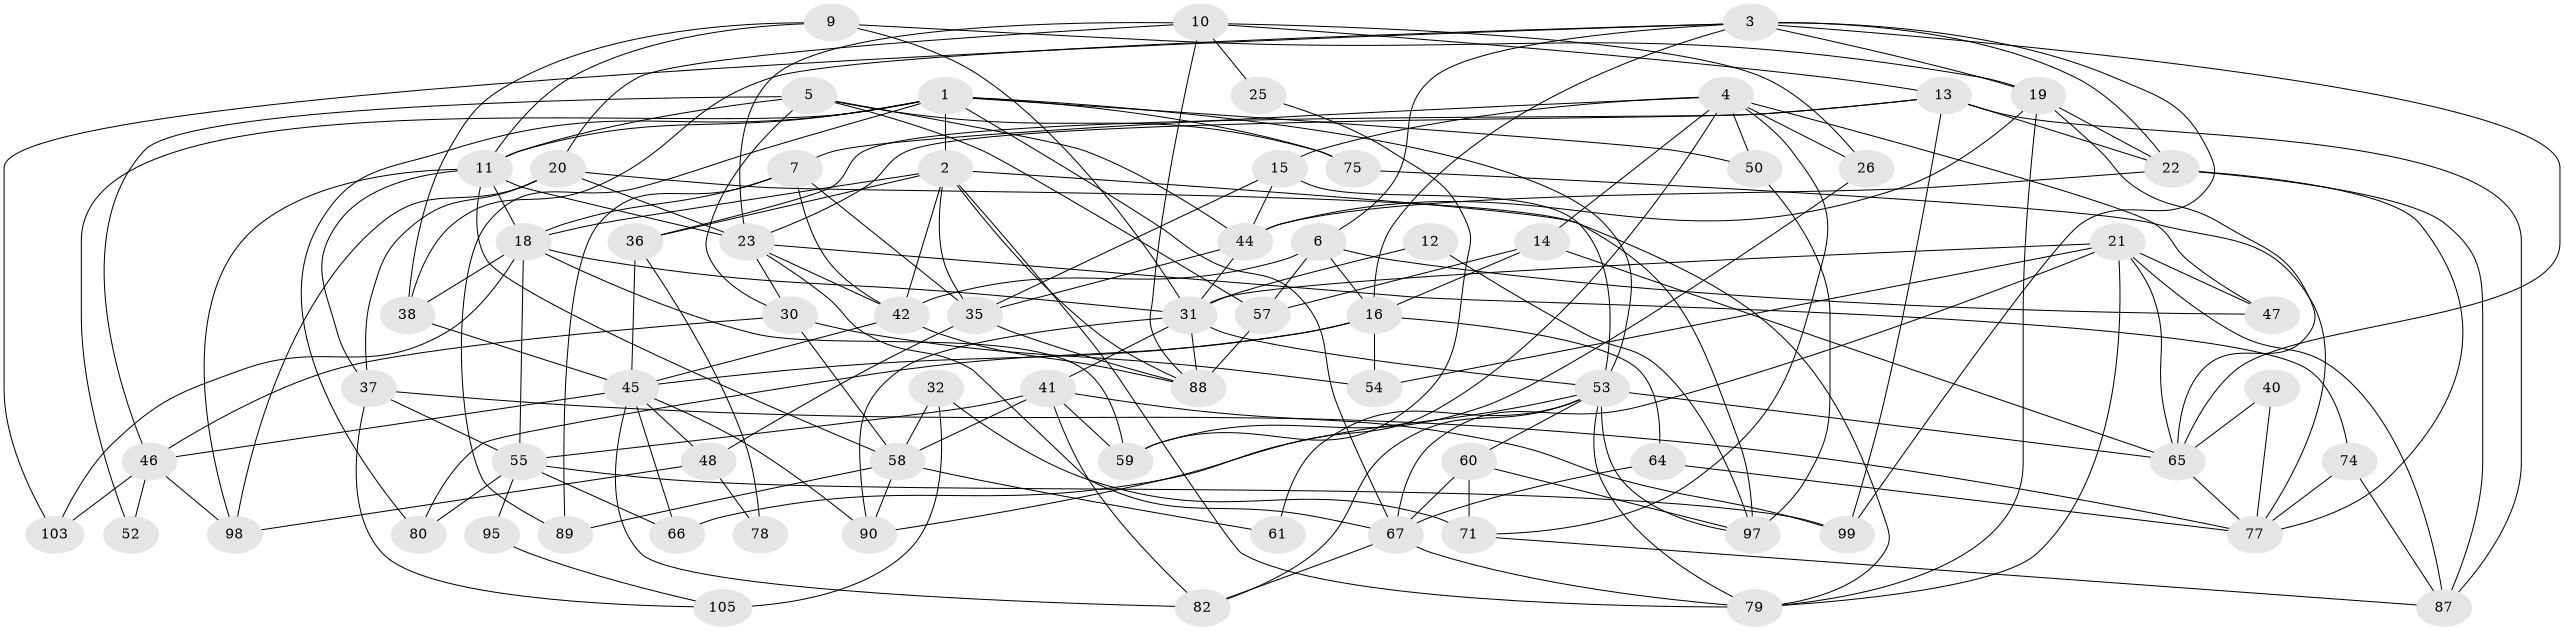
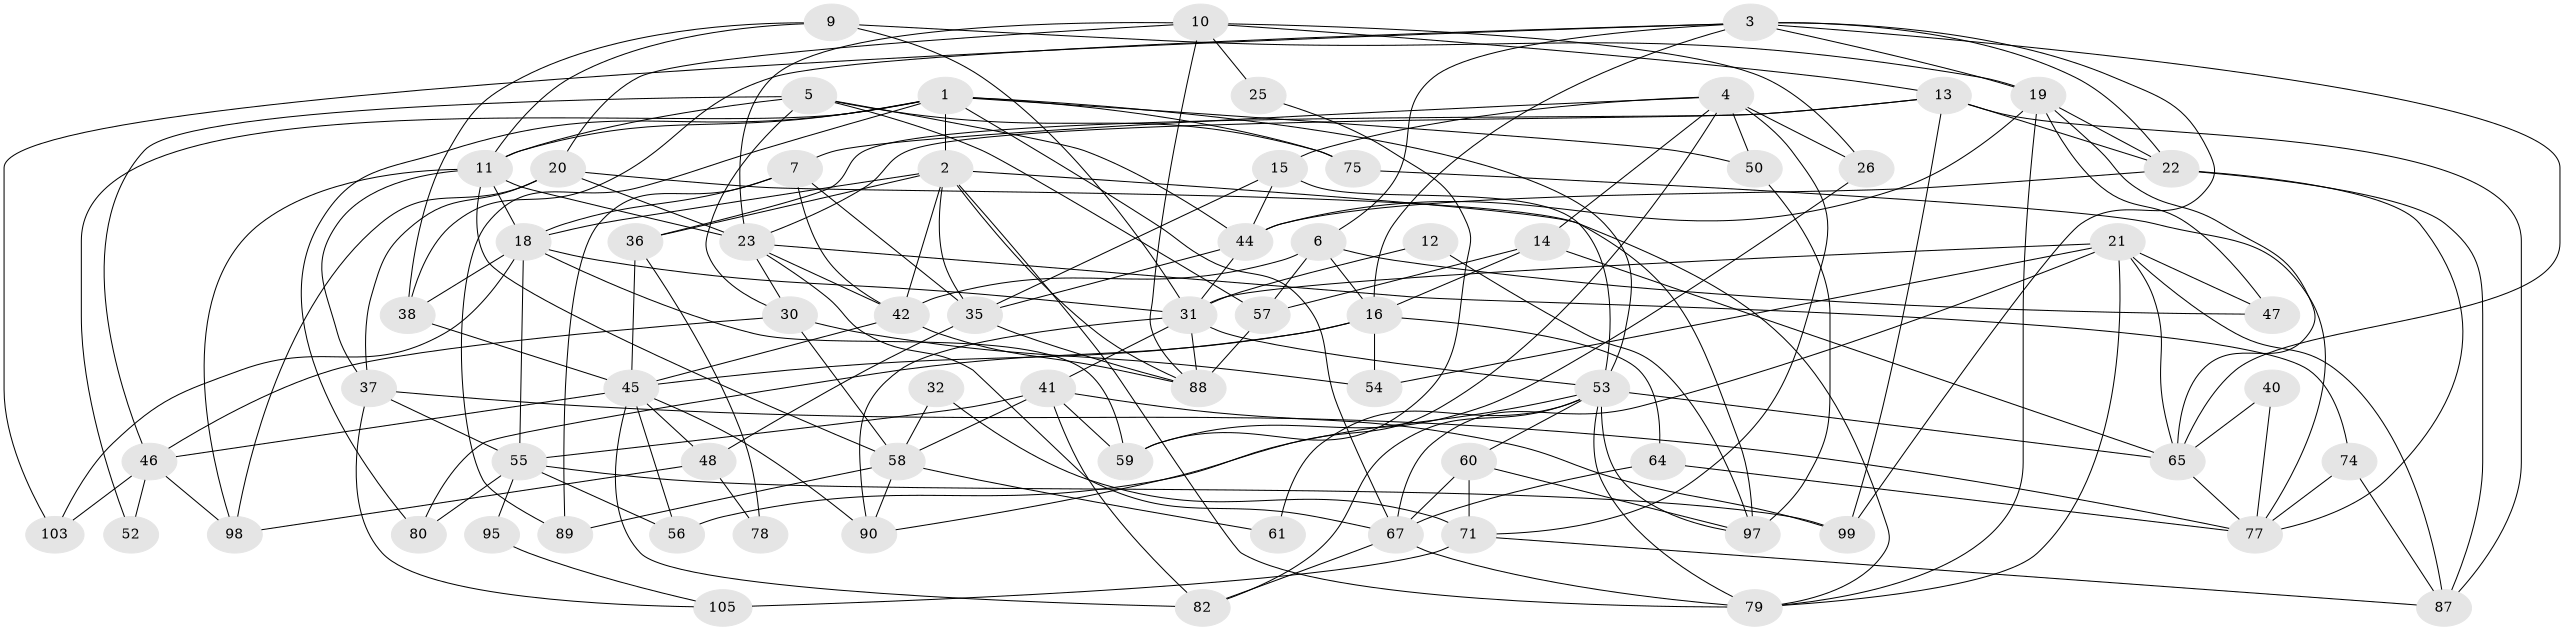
(2002, 173) -> (2129, 202)
(677, 535) -> (677, 535)
(902, 556) -> (1102, 590)
